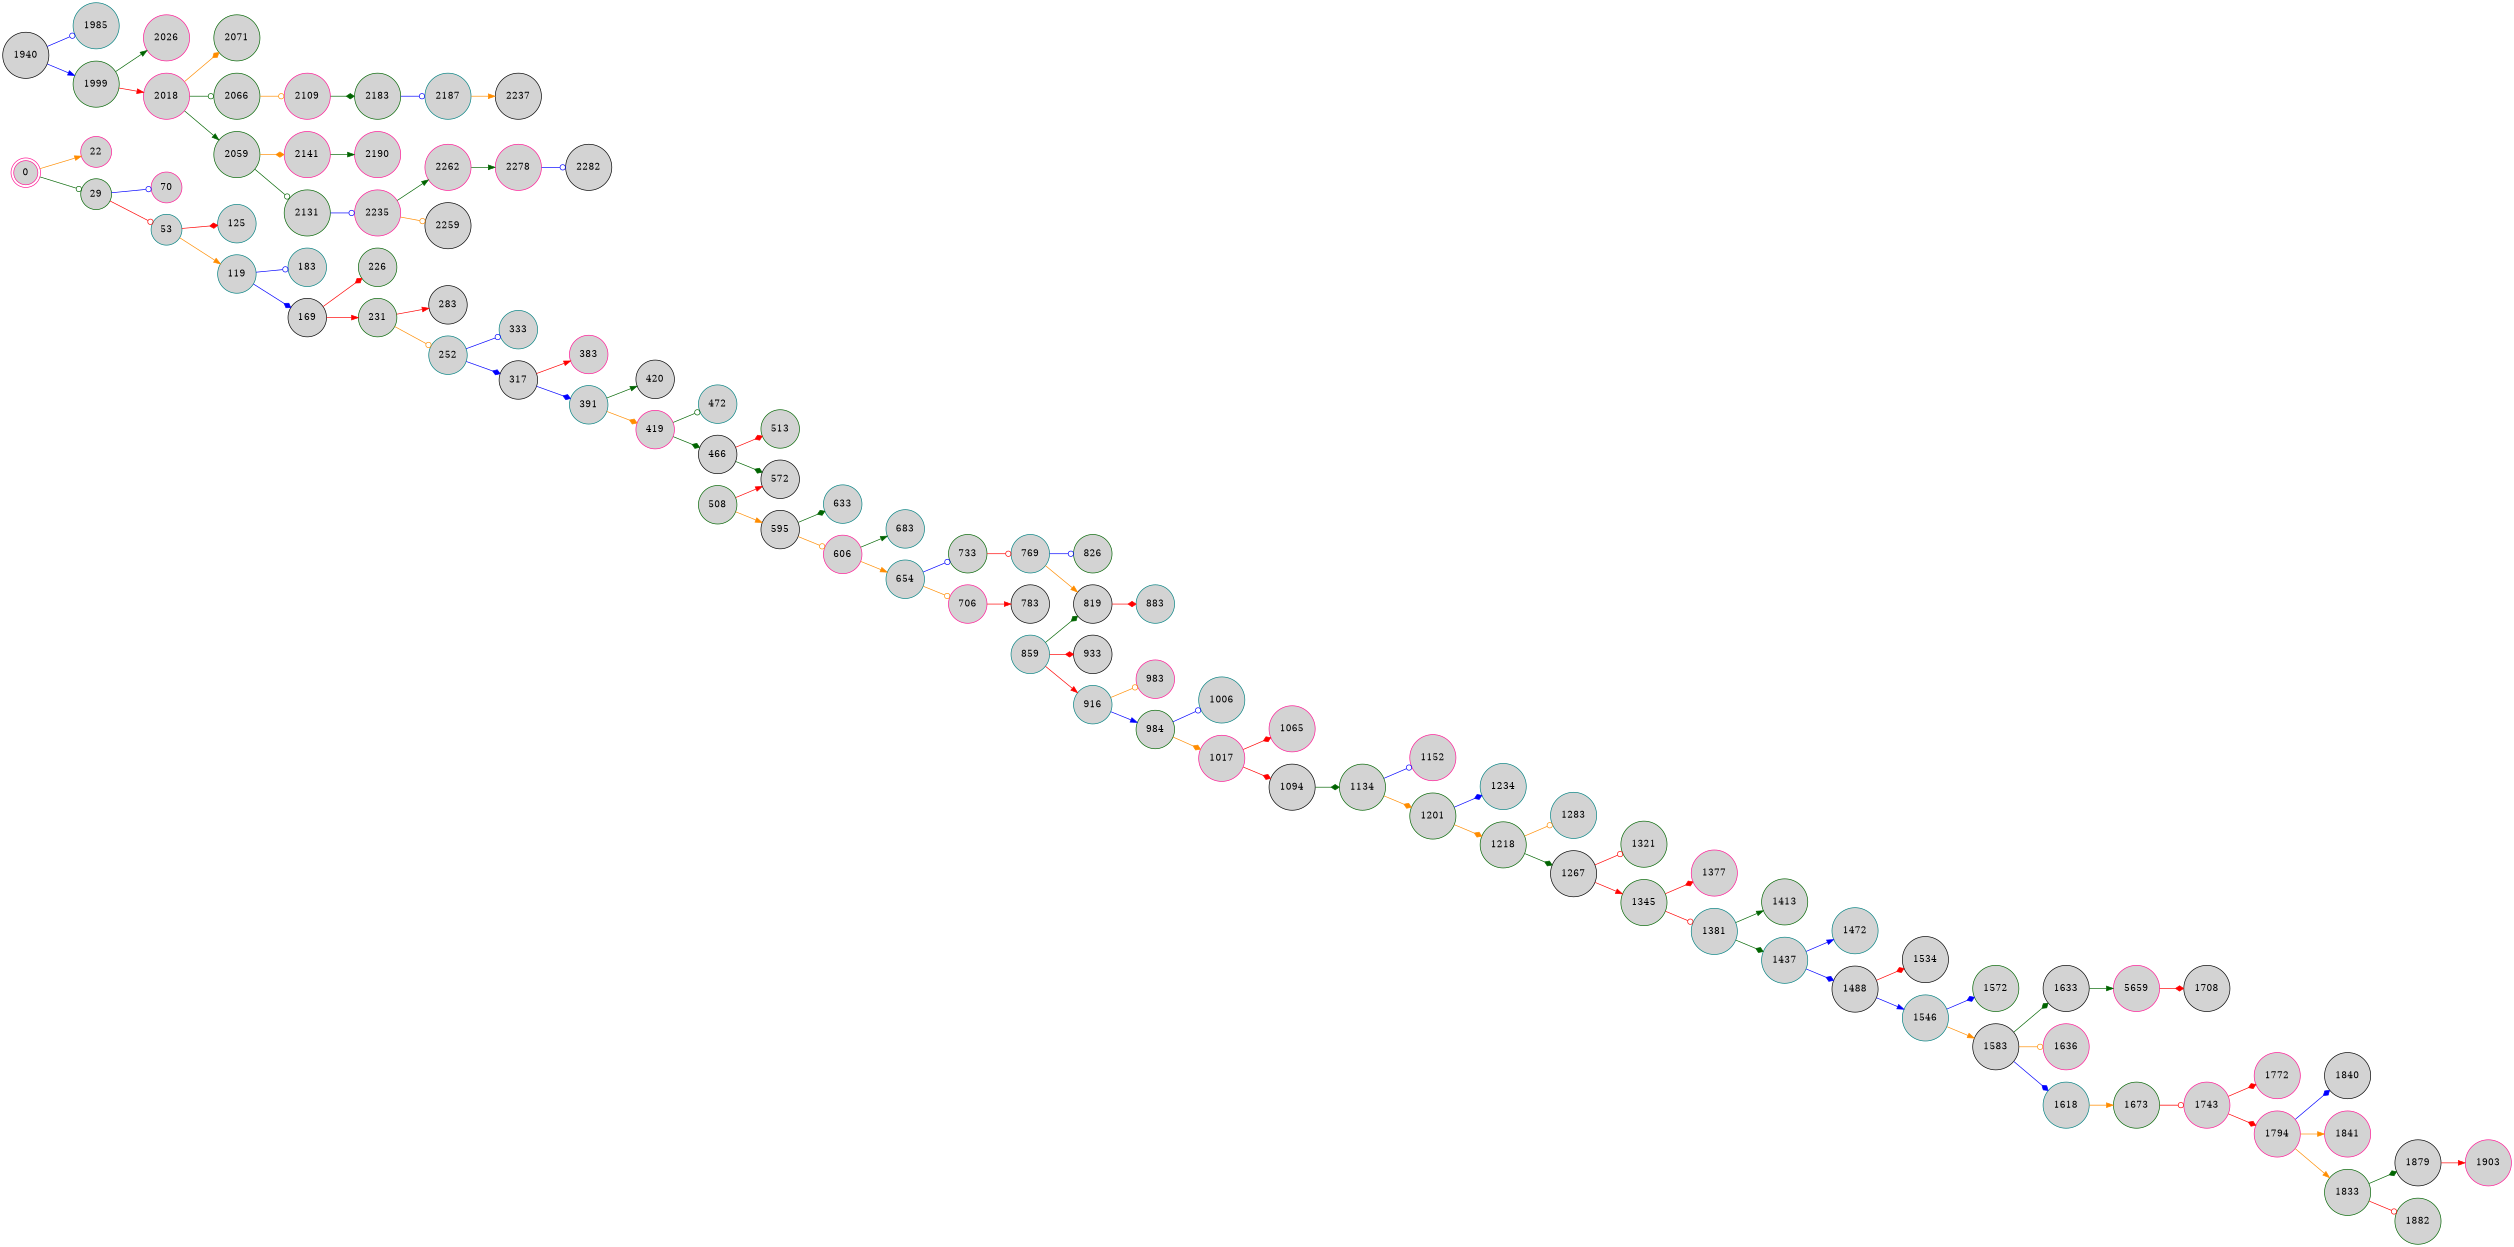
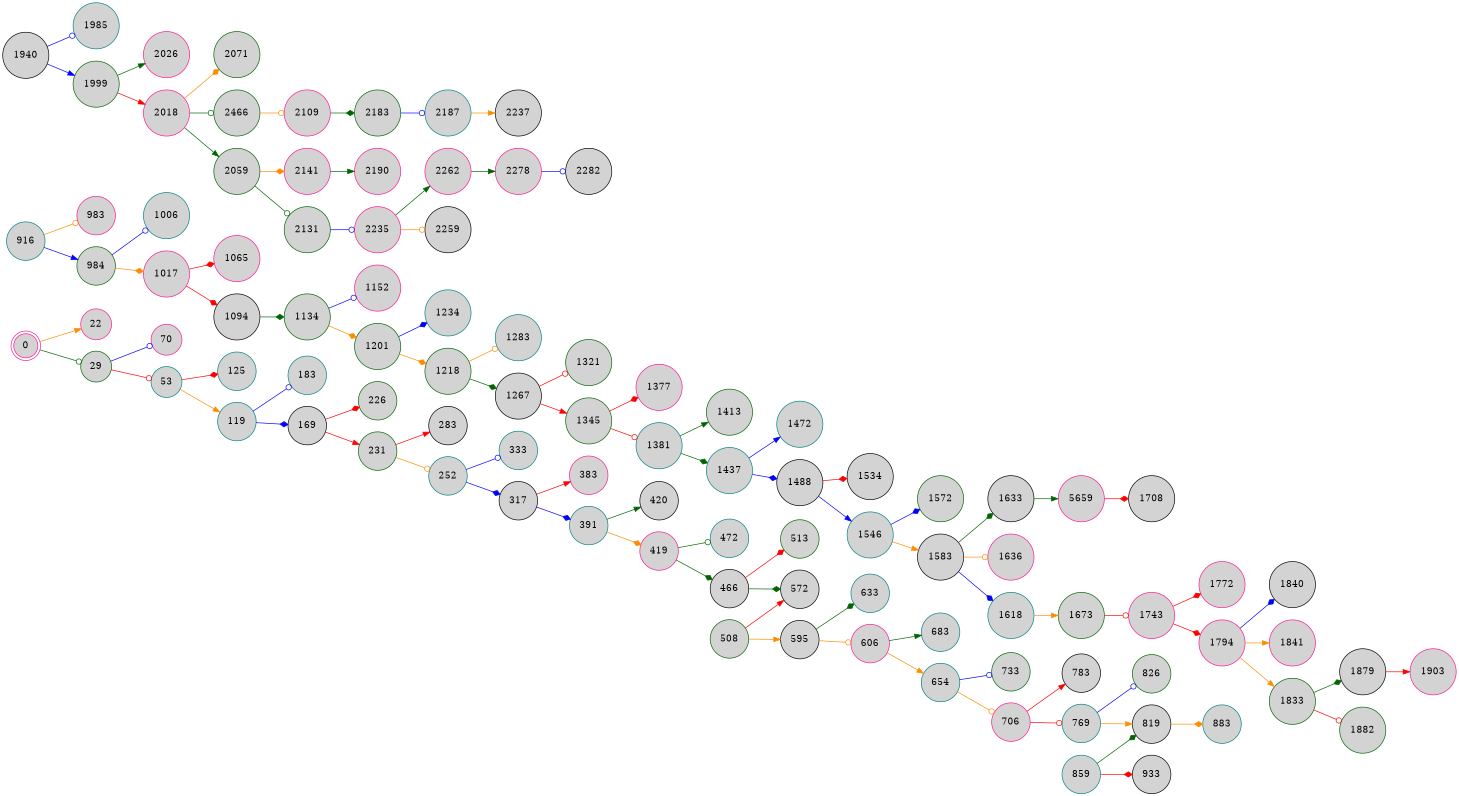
(237, 96) -> (237, 113)
(996, 554) -> (1043, 723)
(1120, 604) -> (1183, 724)
(1059, 677) -> none
